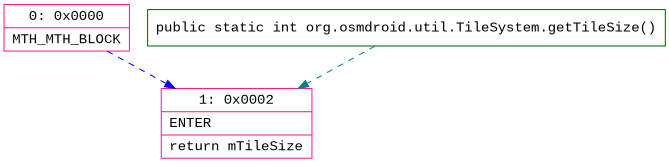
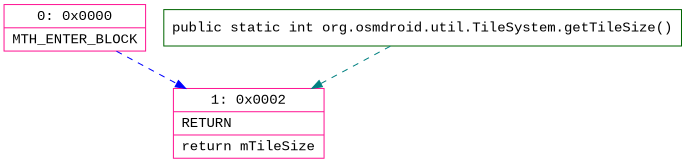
(67, 39) -> (75, 39)
(191, 123) -> (207, 123)
